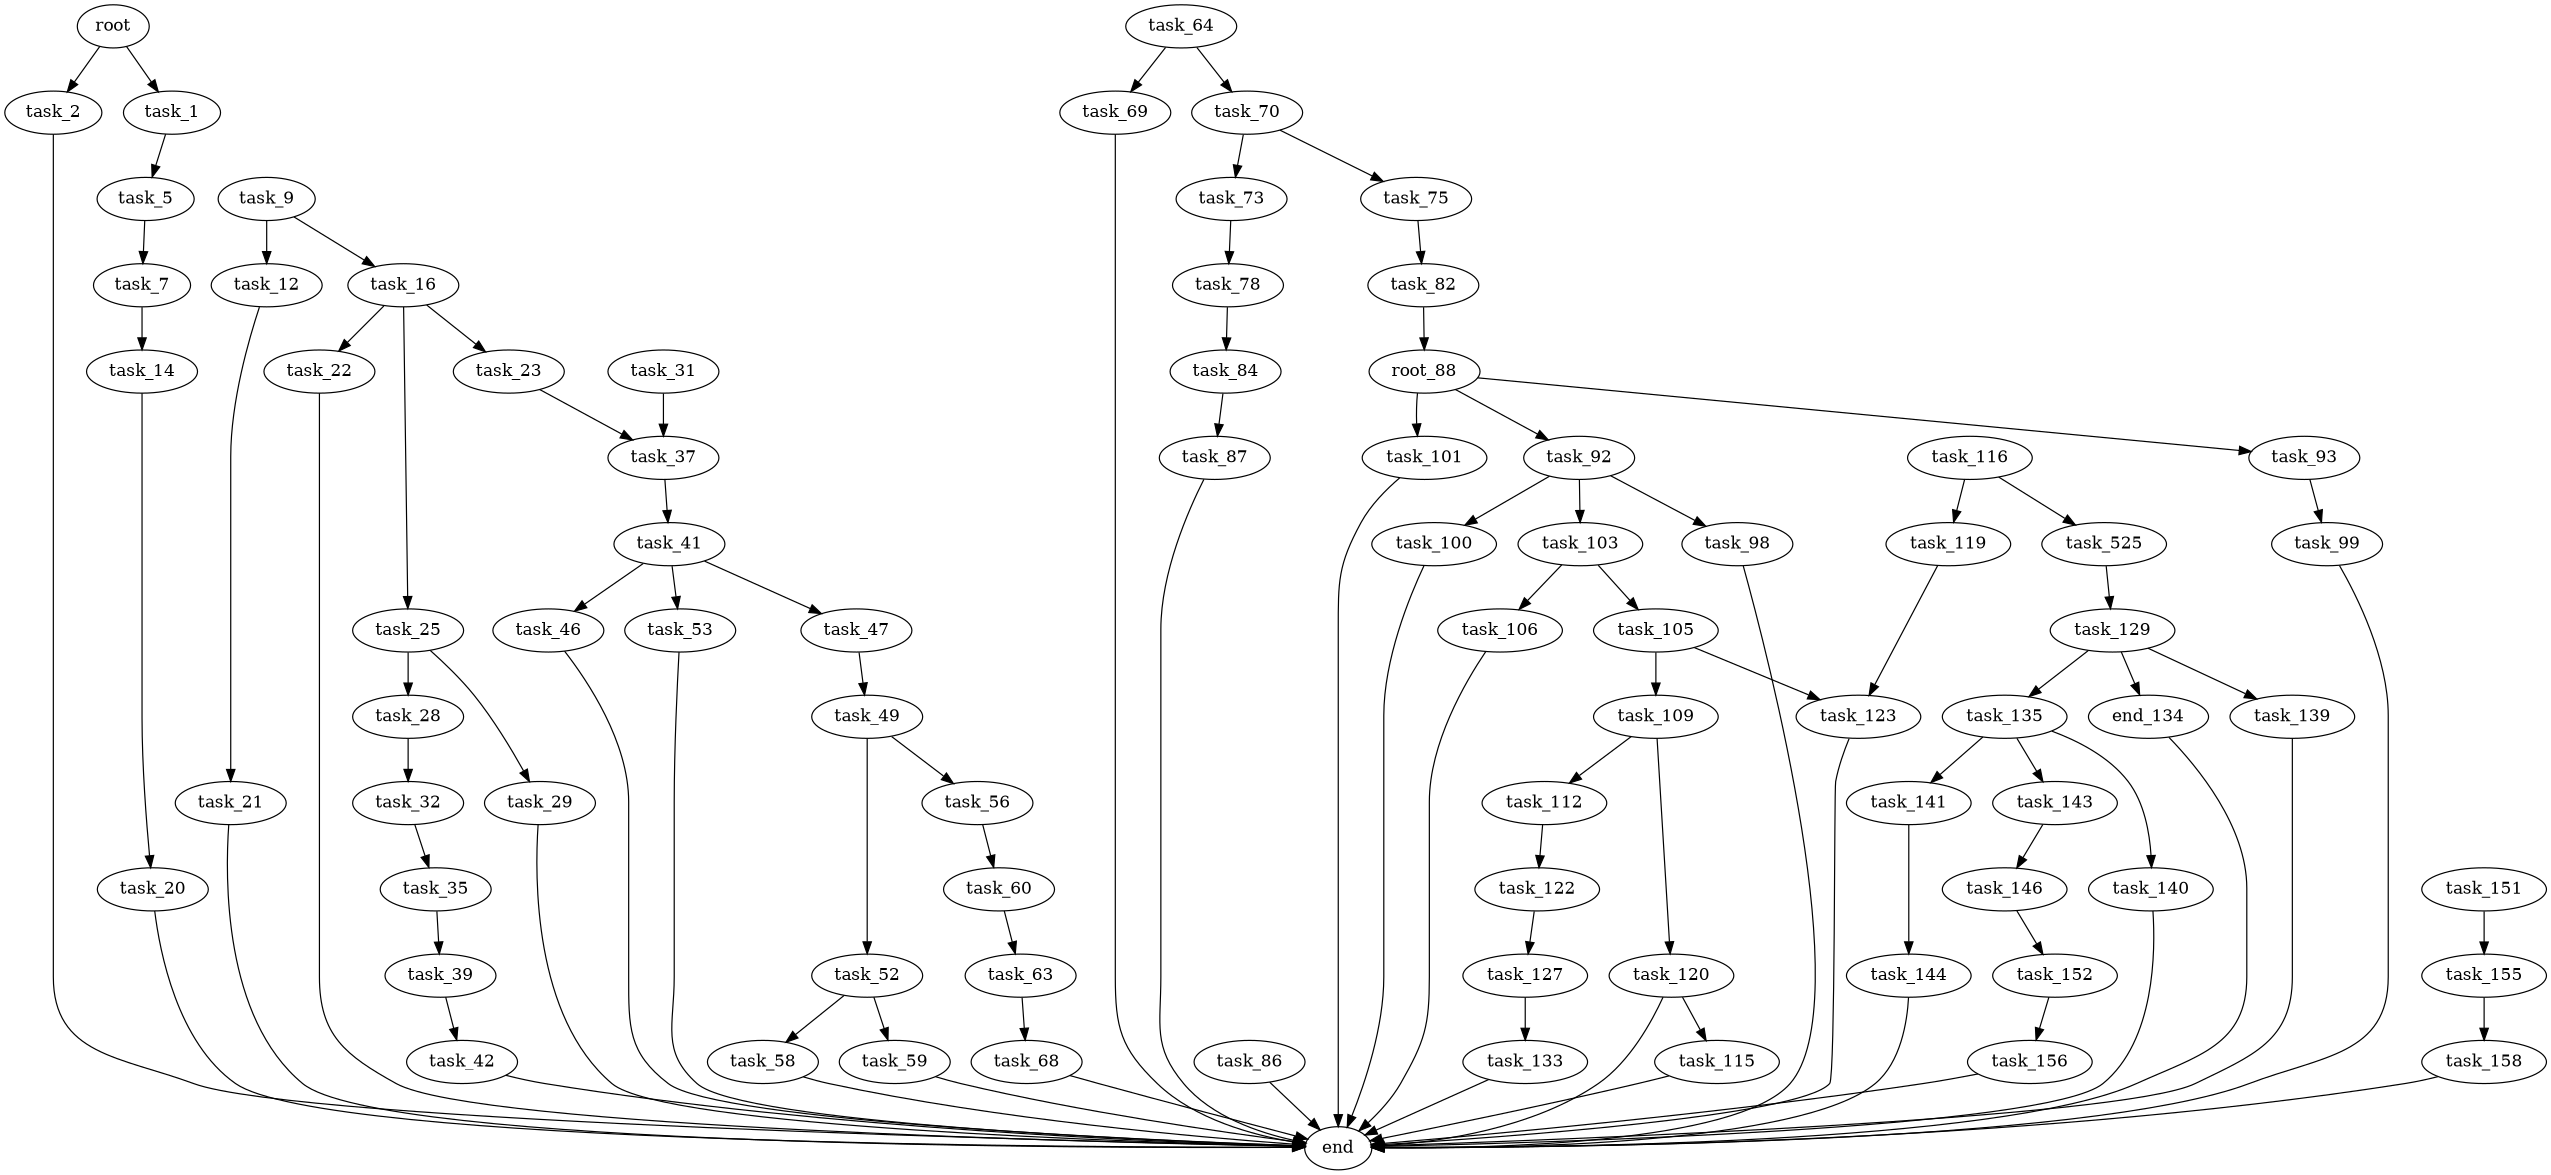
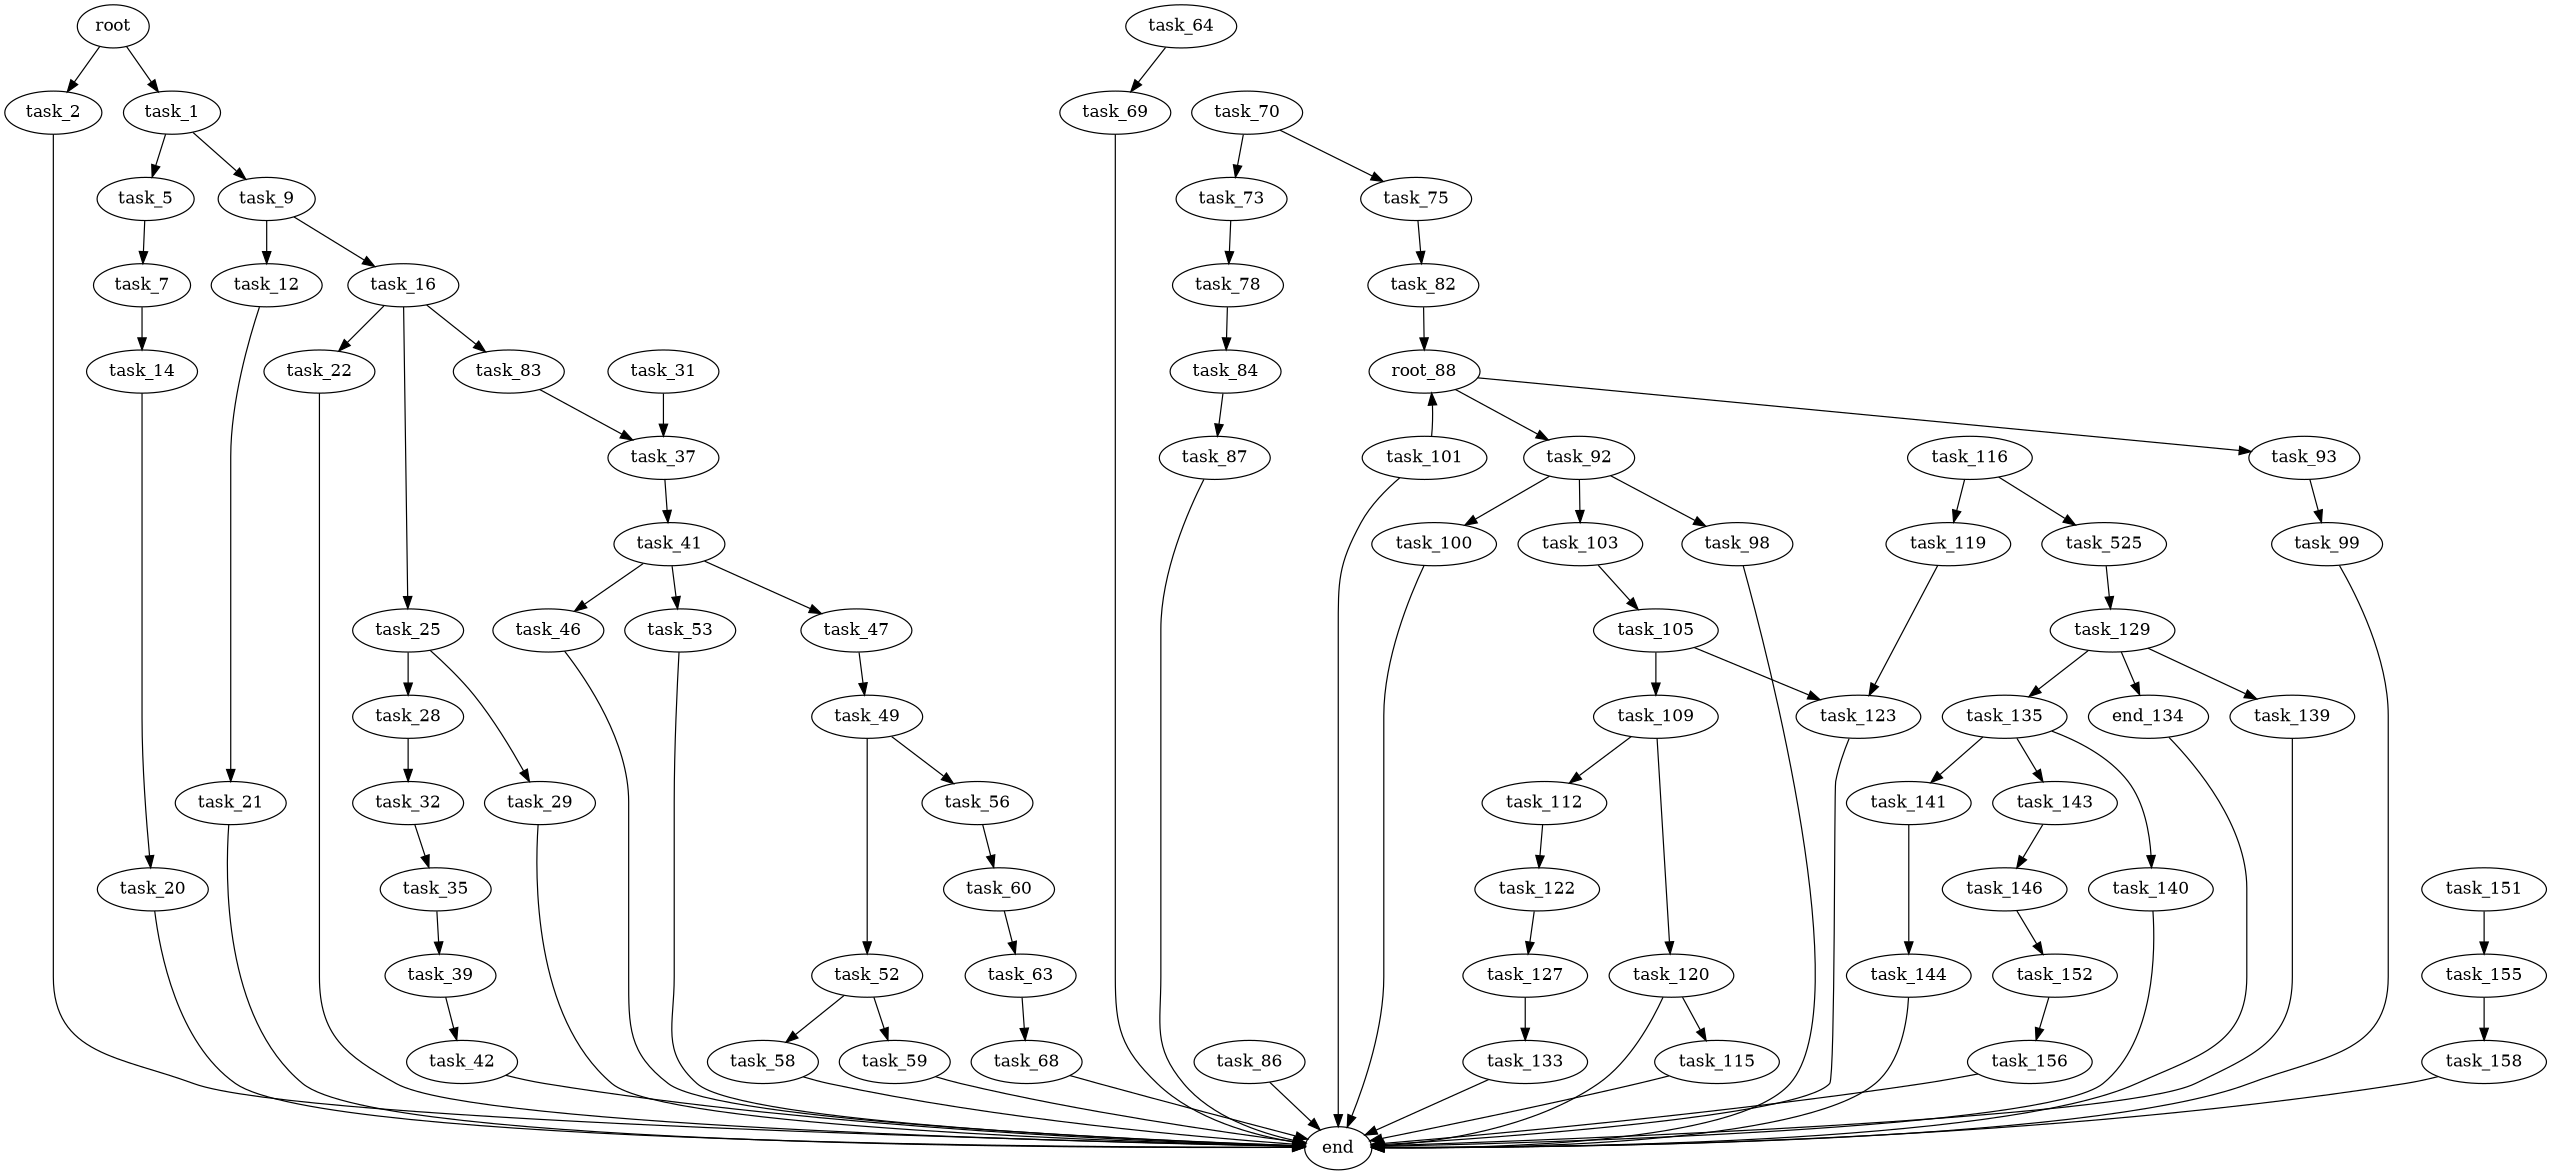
(1210, 65) -> none
none -> (215, 152)
(509, 372) -> (509, 372)
(1417, 408) -> (1433, 421)
(1500, 630) -> none
